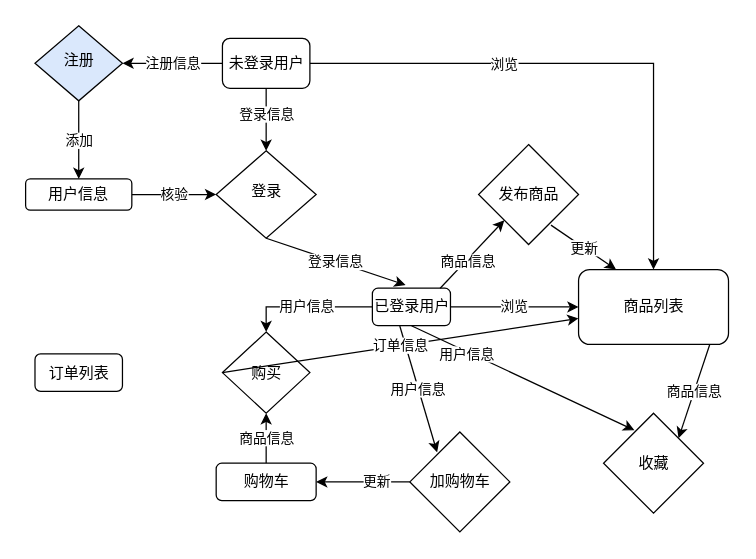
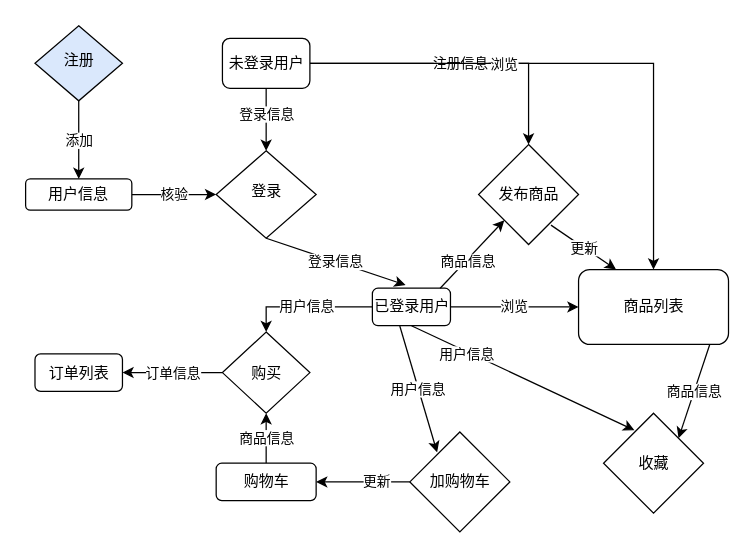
(176, 63) -> (529, 101)
(397, 346) -> (176, 373)
